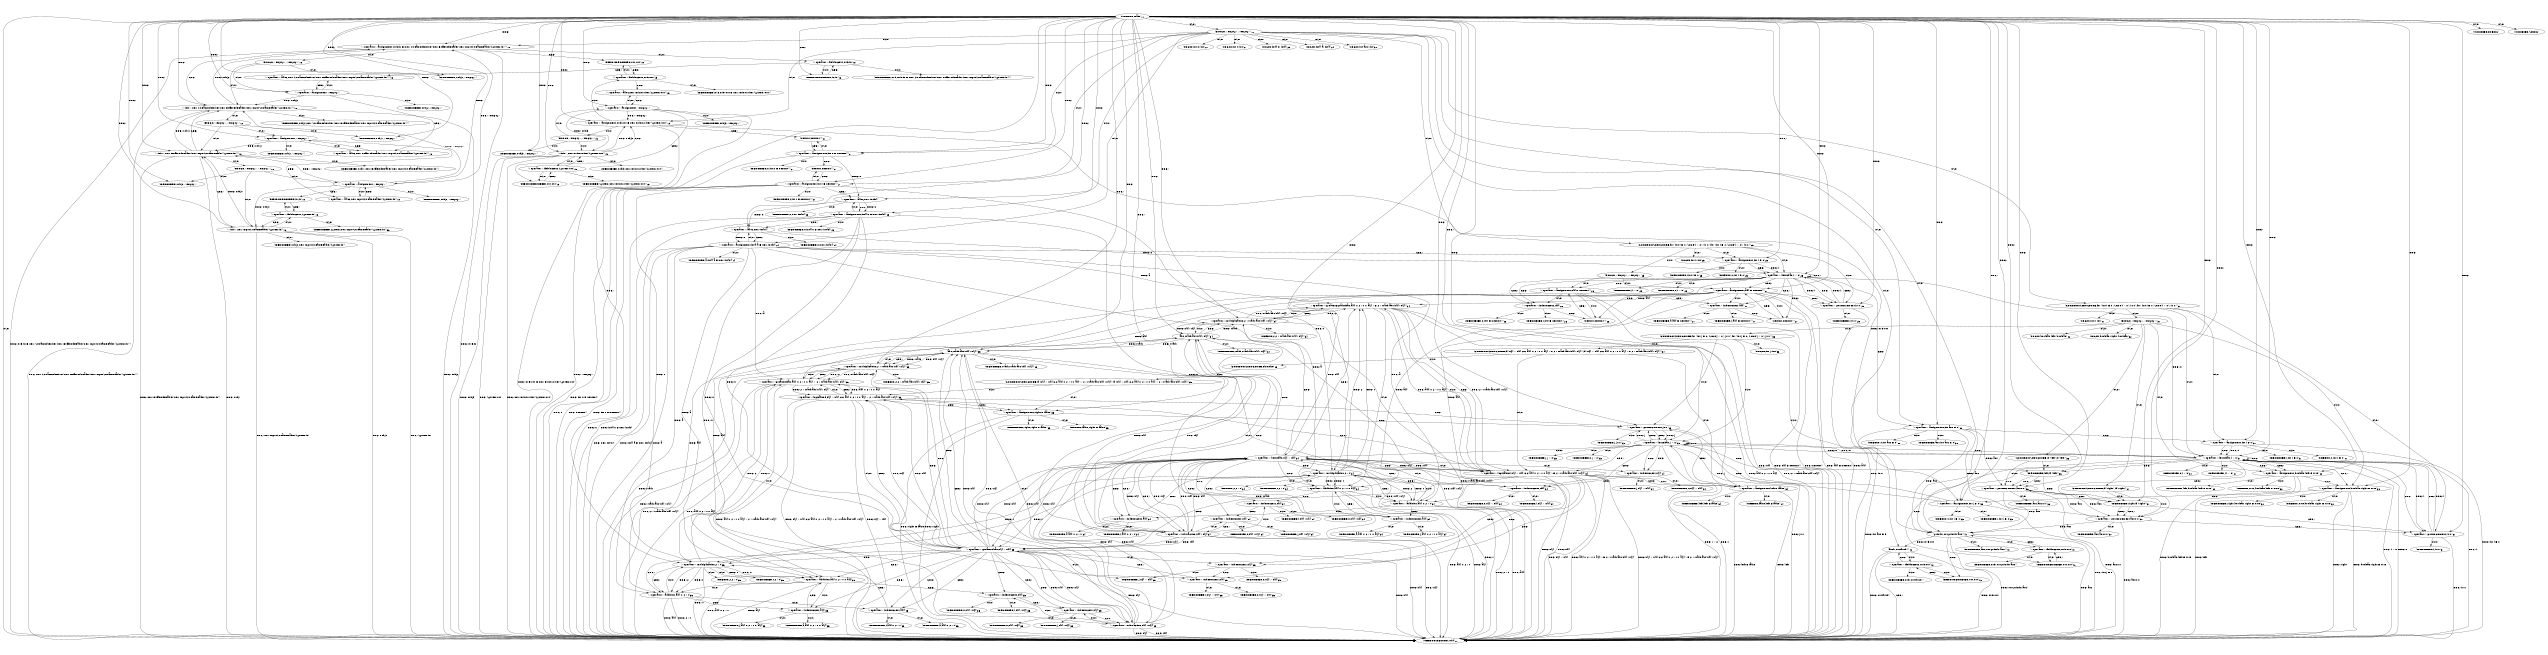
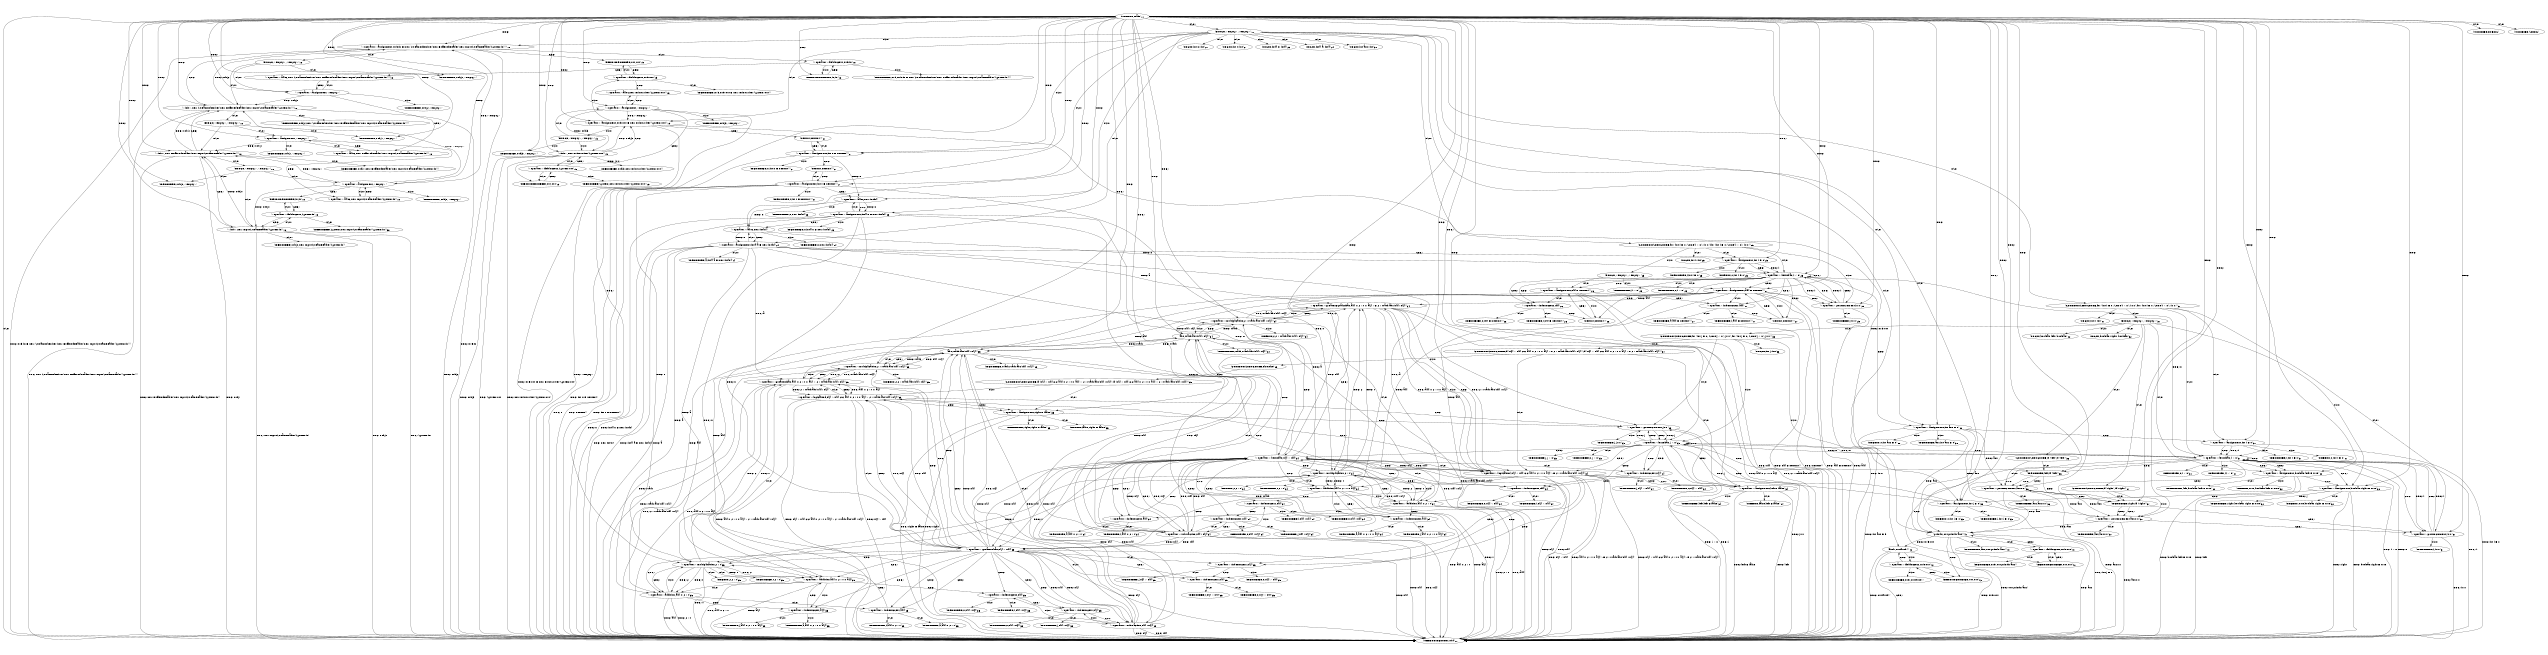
(614, 161) -> (614, 161)
(774, 486) -> (1127, 301)
(2303, 496) -> (2303, 496)
